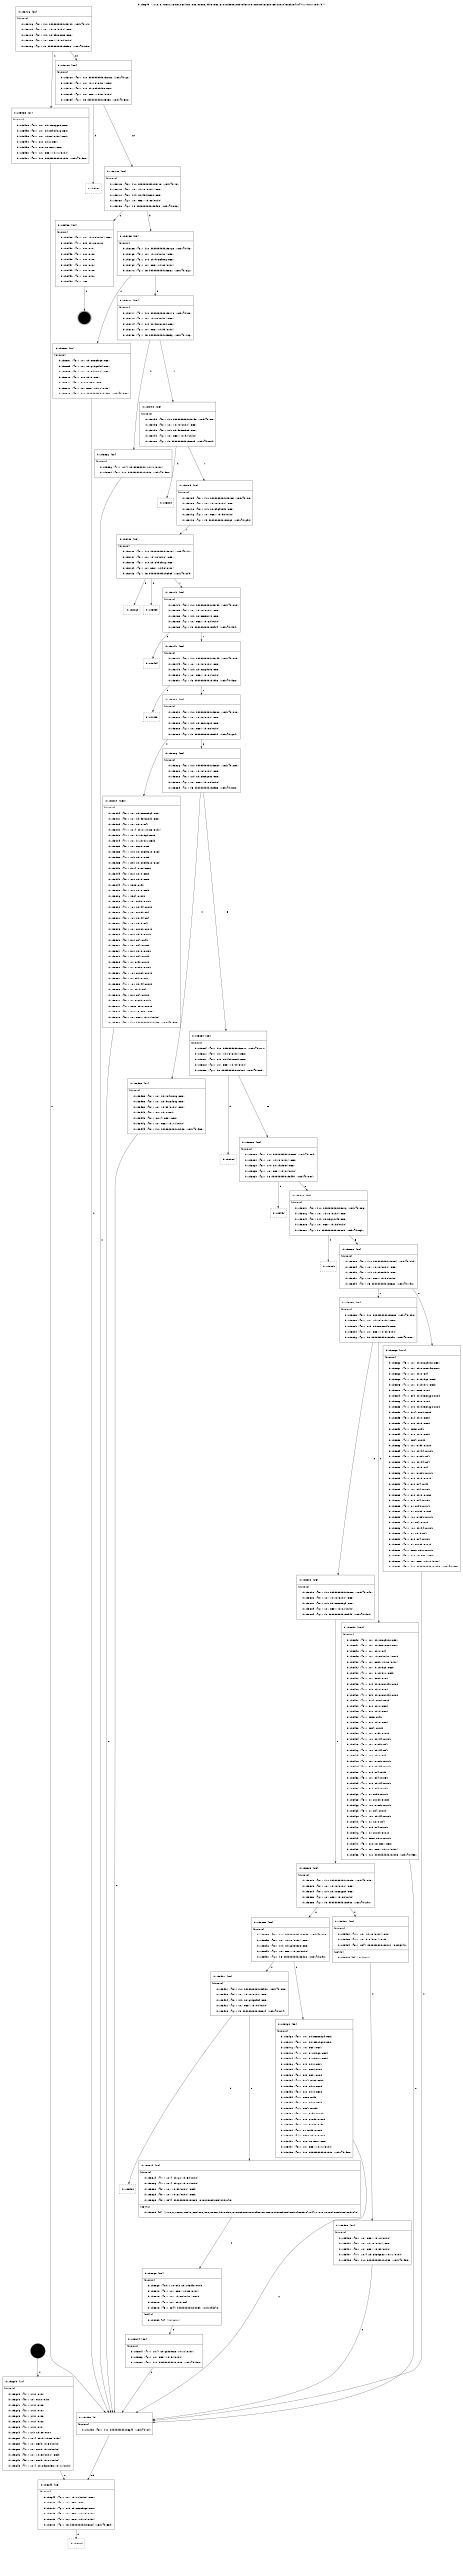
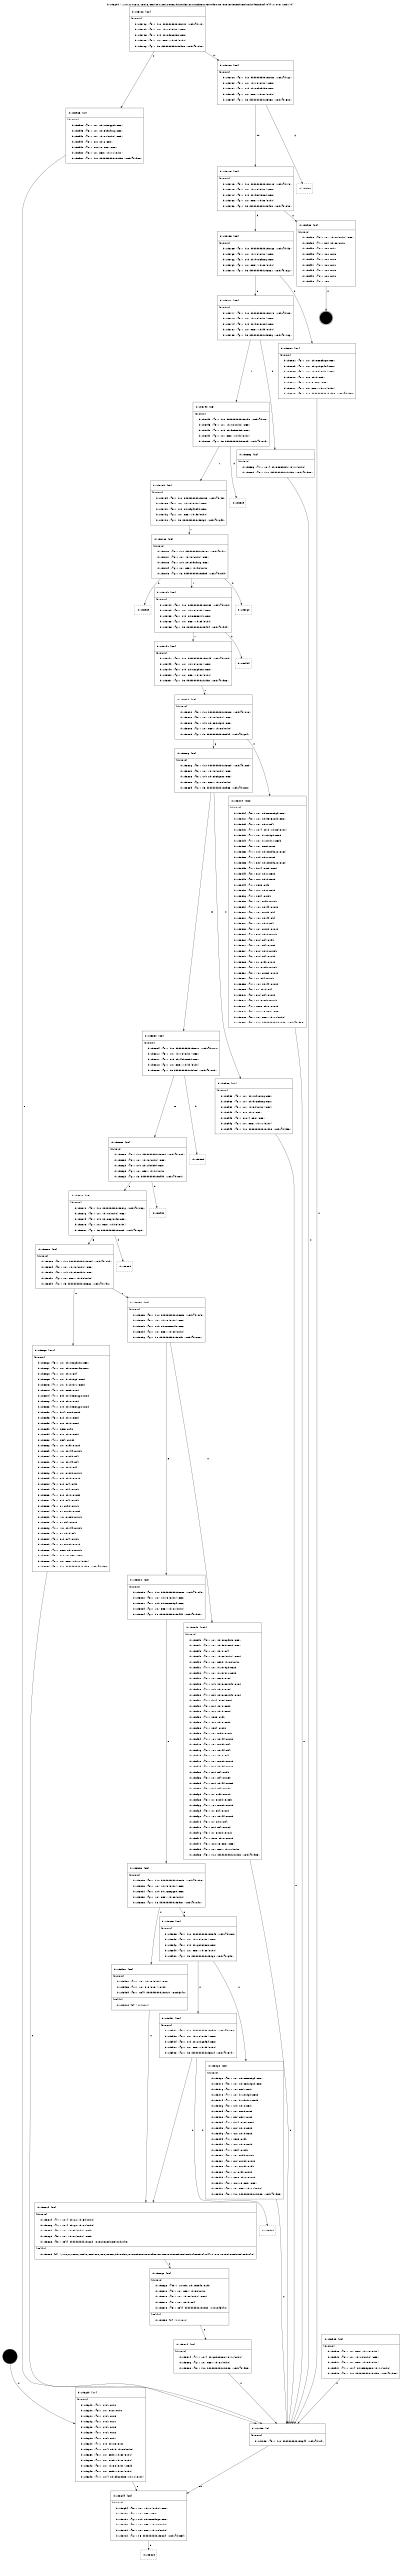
(151, 717) -> none
(371, 2091) -> (148, 2105)
